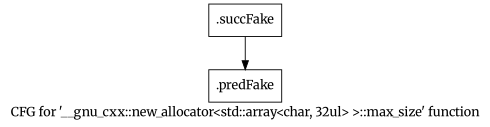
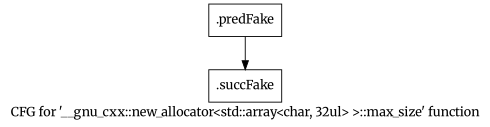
(245, 49) -> (245, 49)
